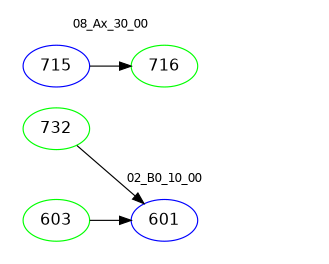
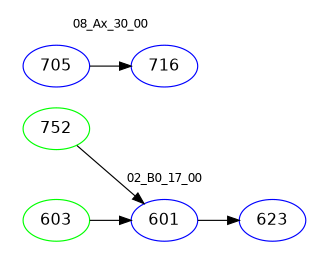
(56, 66) -> (56, 66)
(164, 66) -> (164, 66)
(56, 129) -> (56, 129)
(164, 179) -> (164, 179)
none -> (273, 220)
